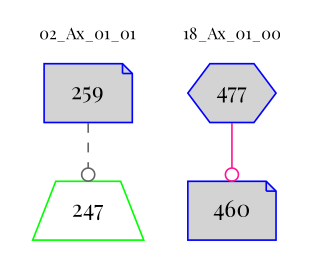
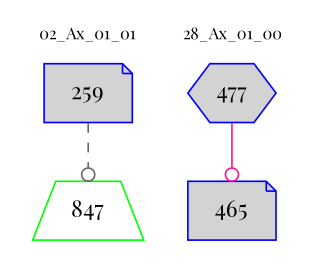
(233, 35) -> (233, 35)
(88, 211) -> (88, 211)
(232, 211) -> (232, 211)
